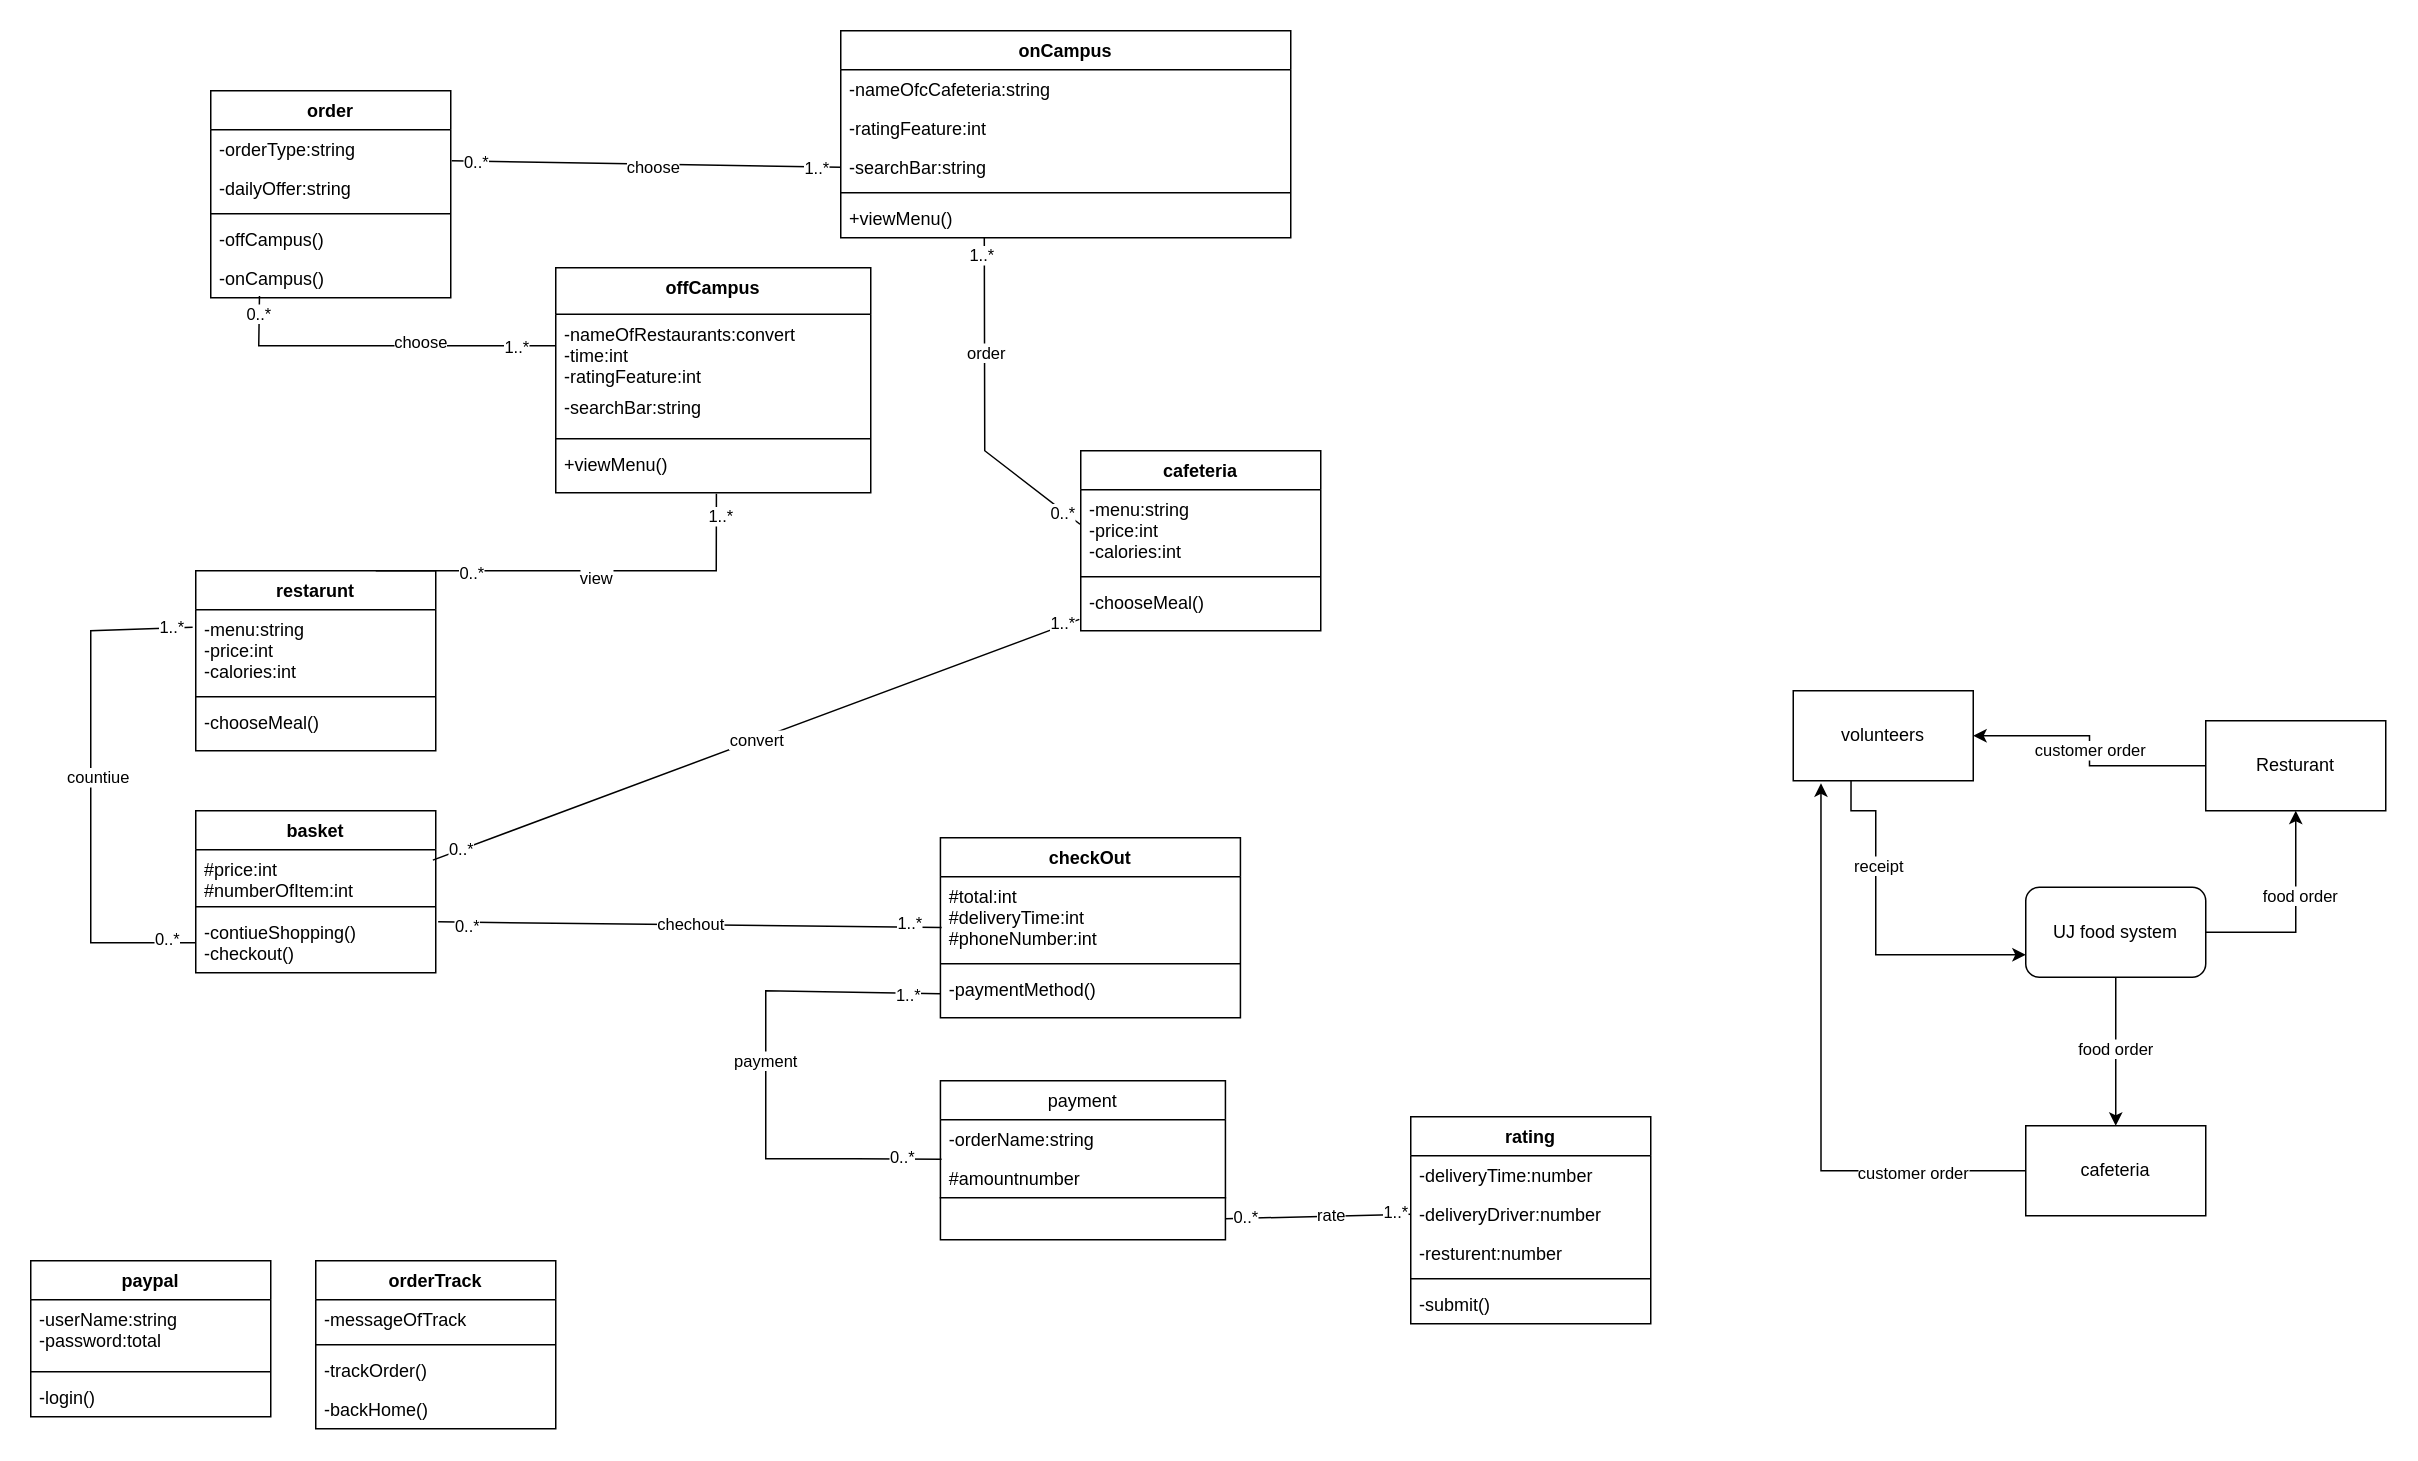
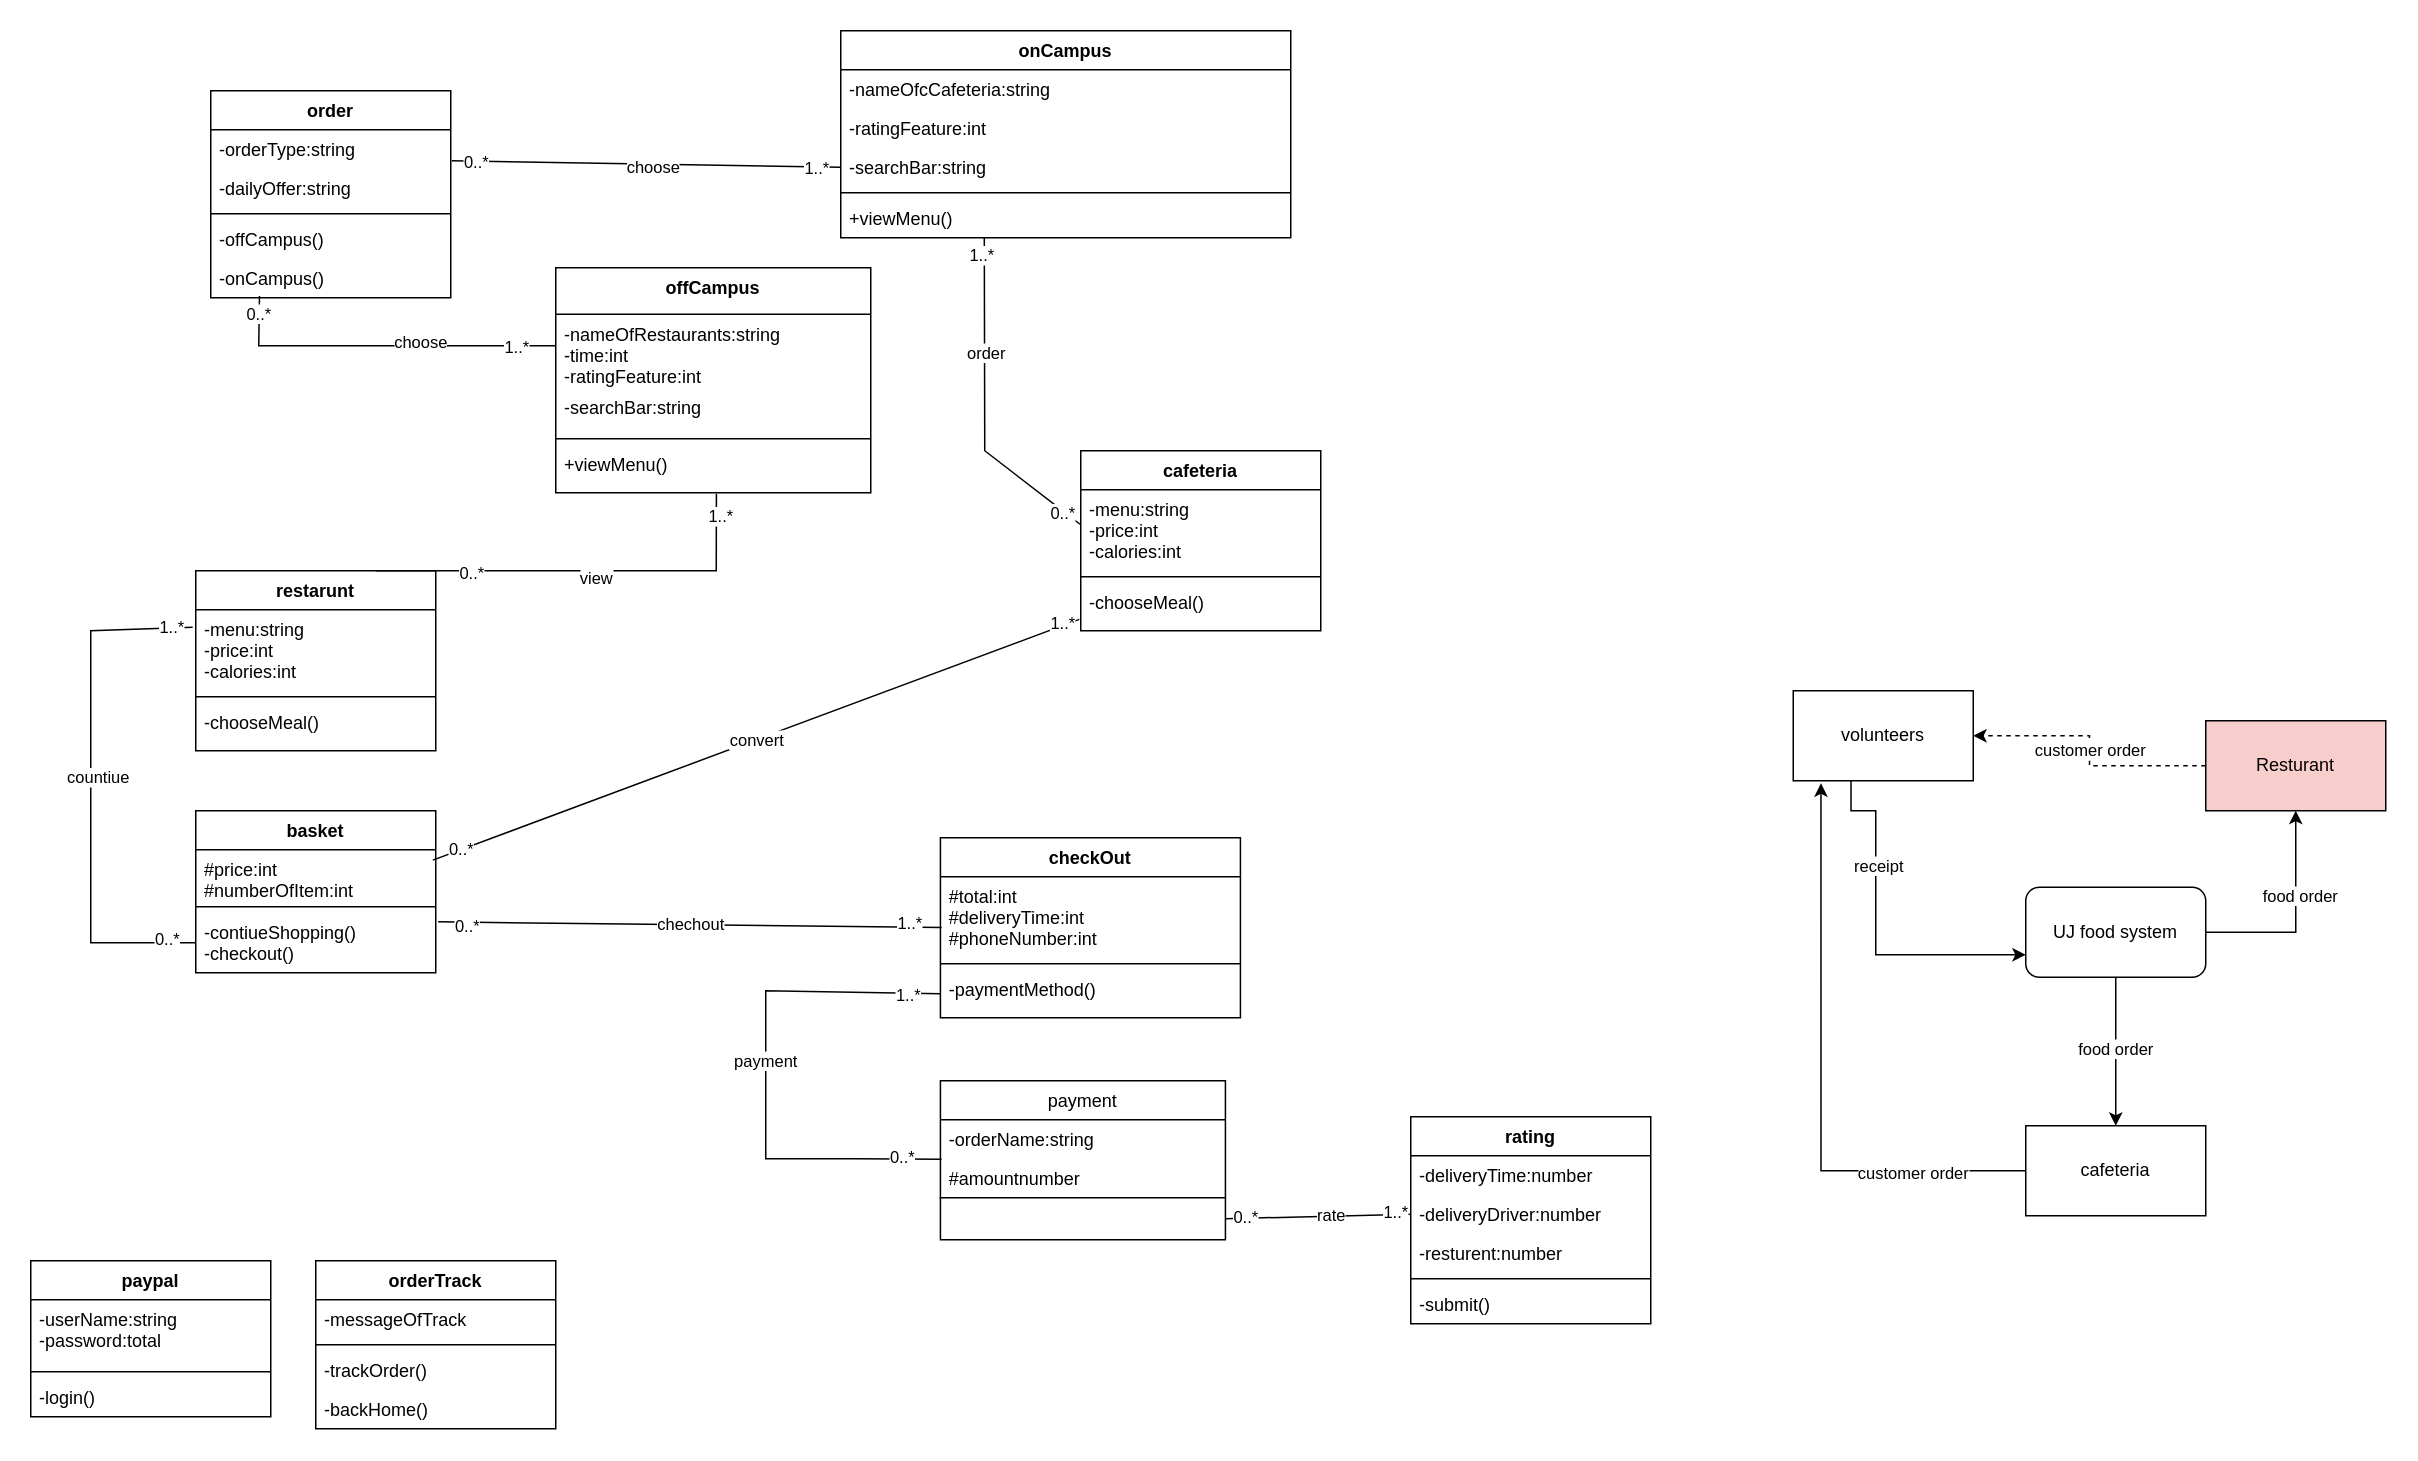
(693, 335) -> (685, 335)
(2145, 766) -> (2145, 766)
(2296, 766) -> (2296, 766)
